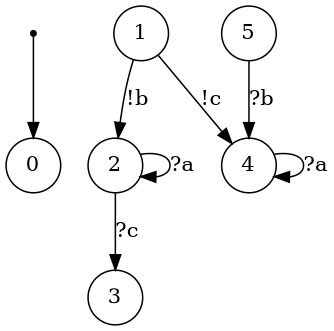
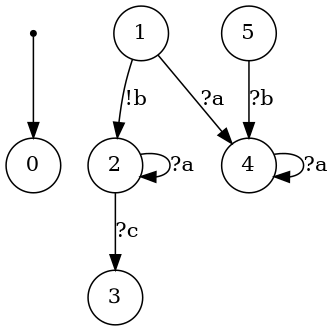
(211, 99) -> (213, 99)
